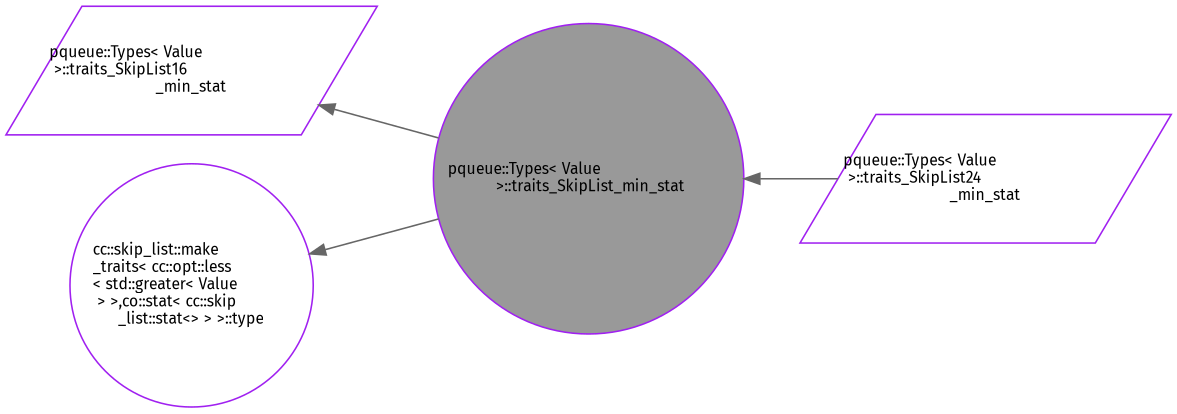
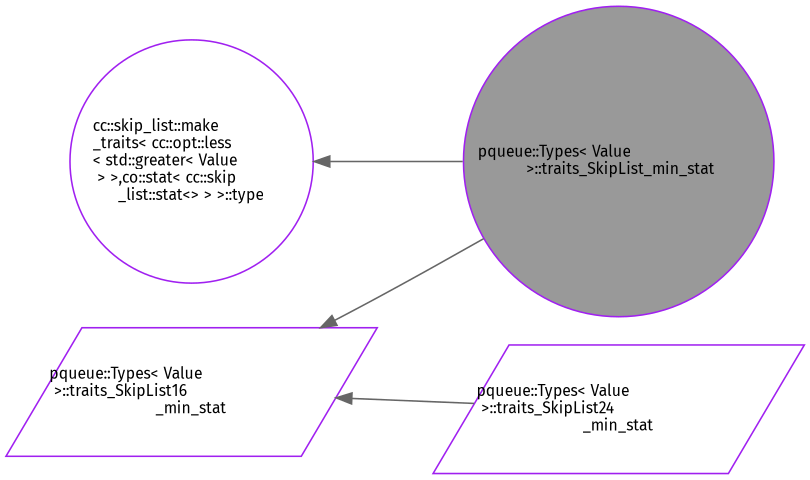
(799, 179) -> (413, 401)
